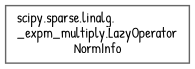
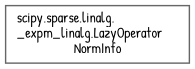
(97, 34) -> (97, 34)
